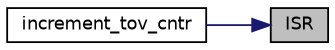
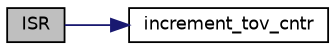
(229, 25) -> (88, 25)
